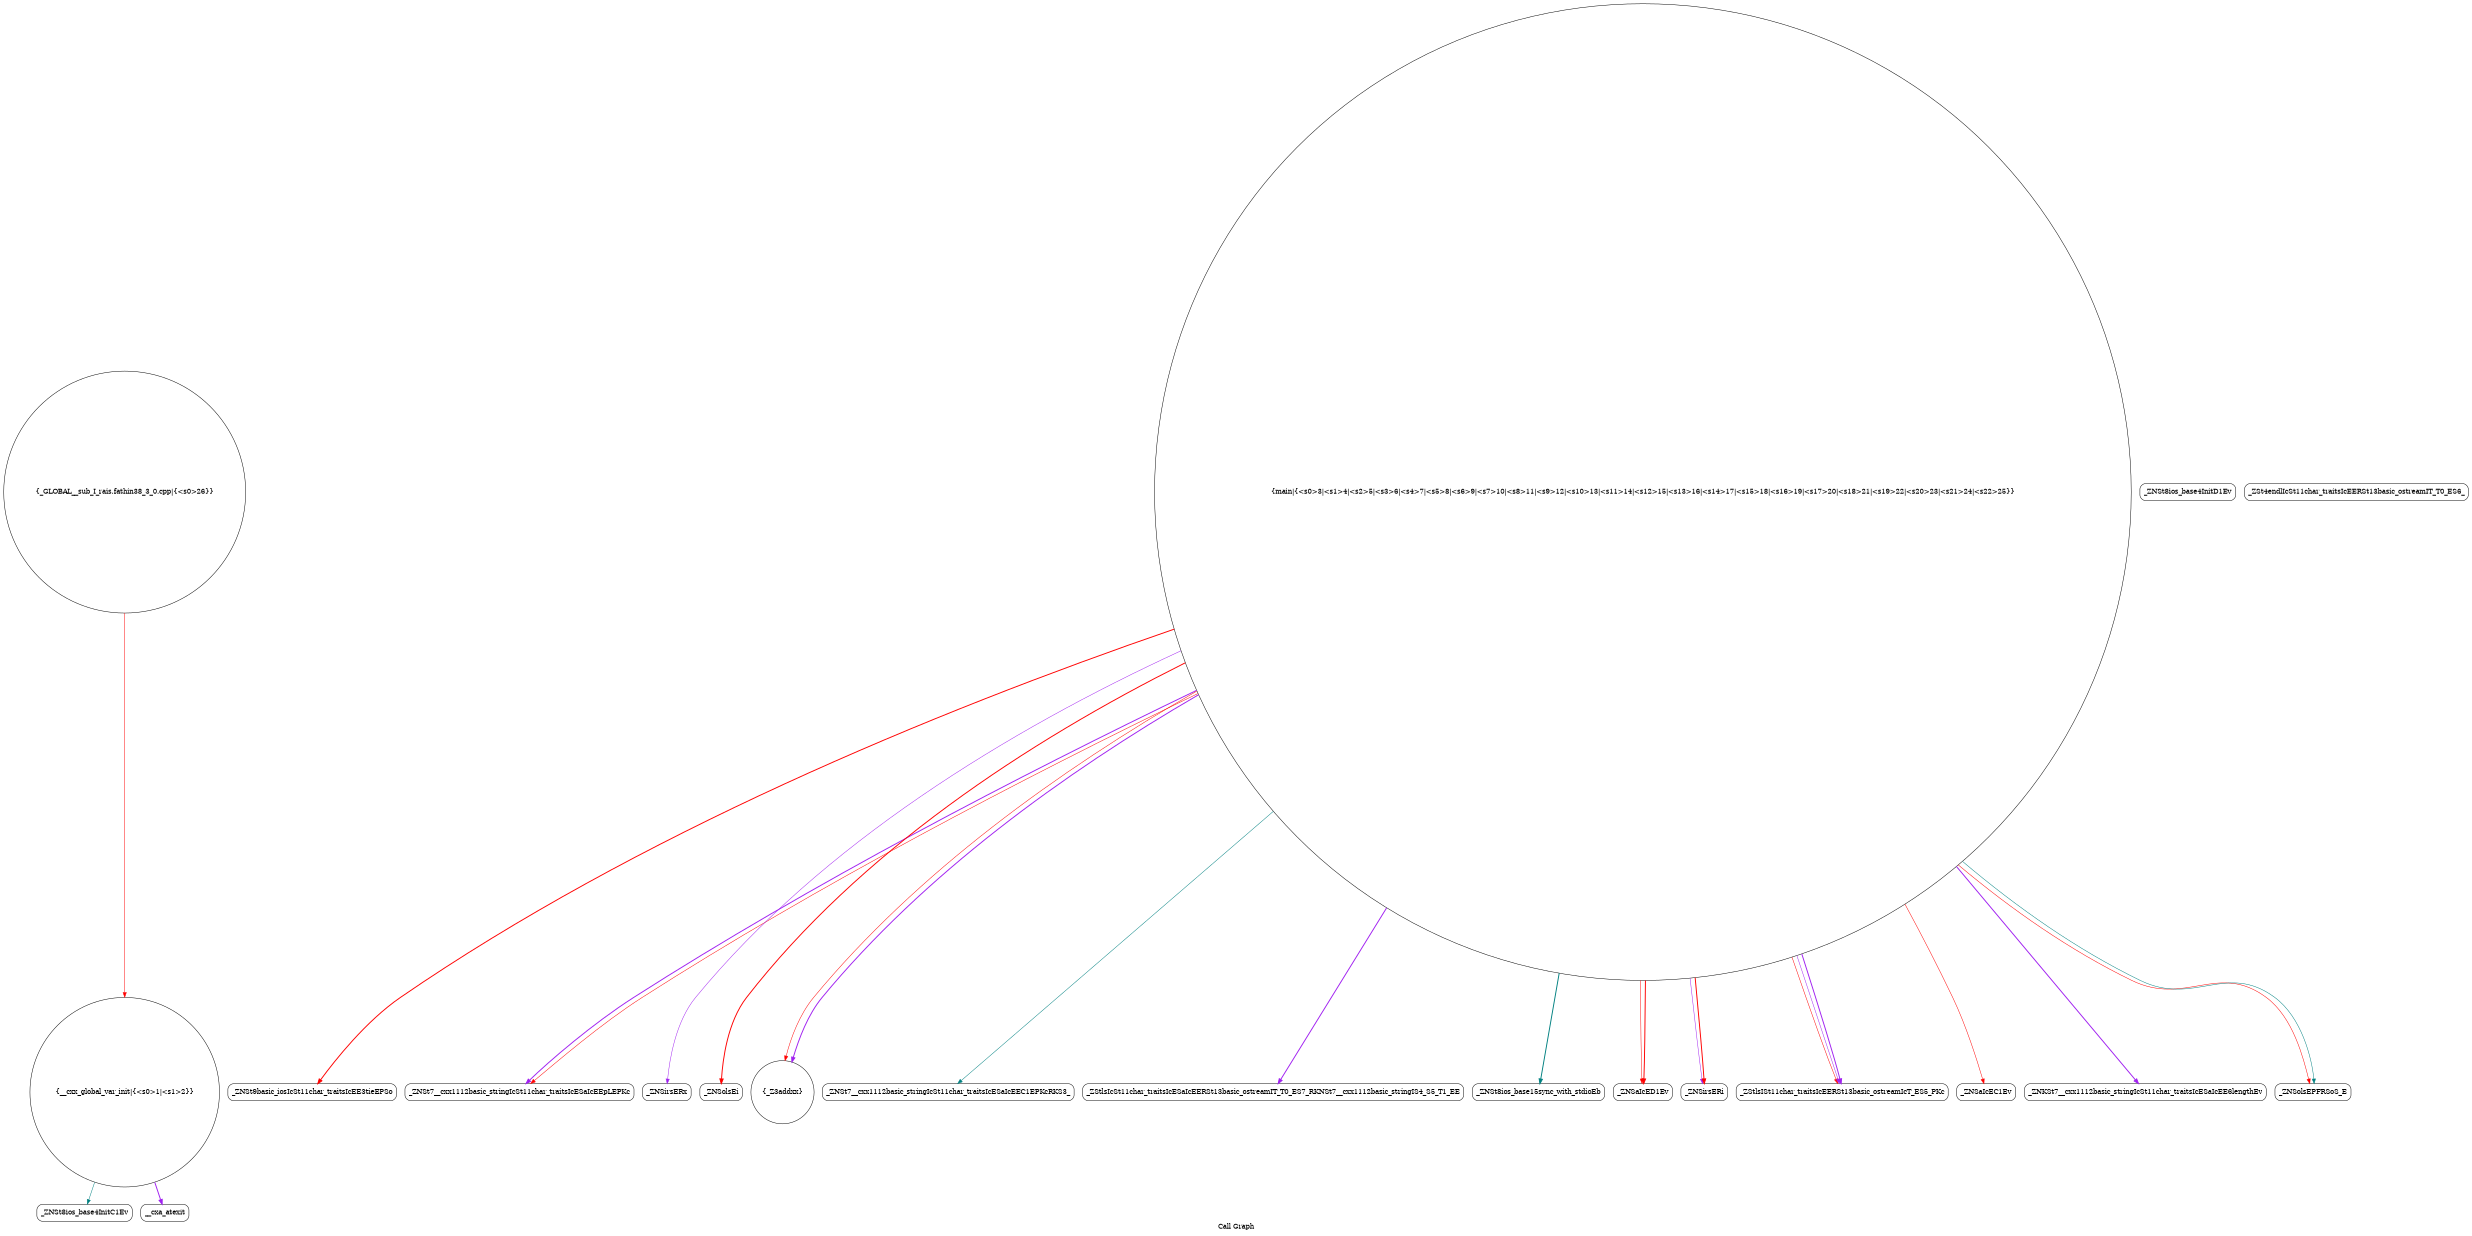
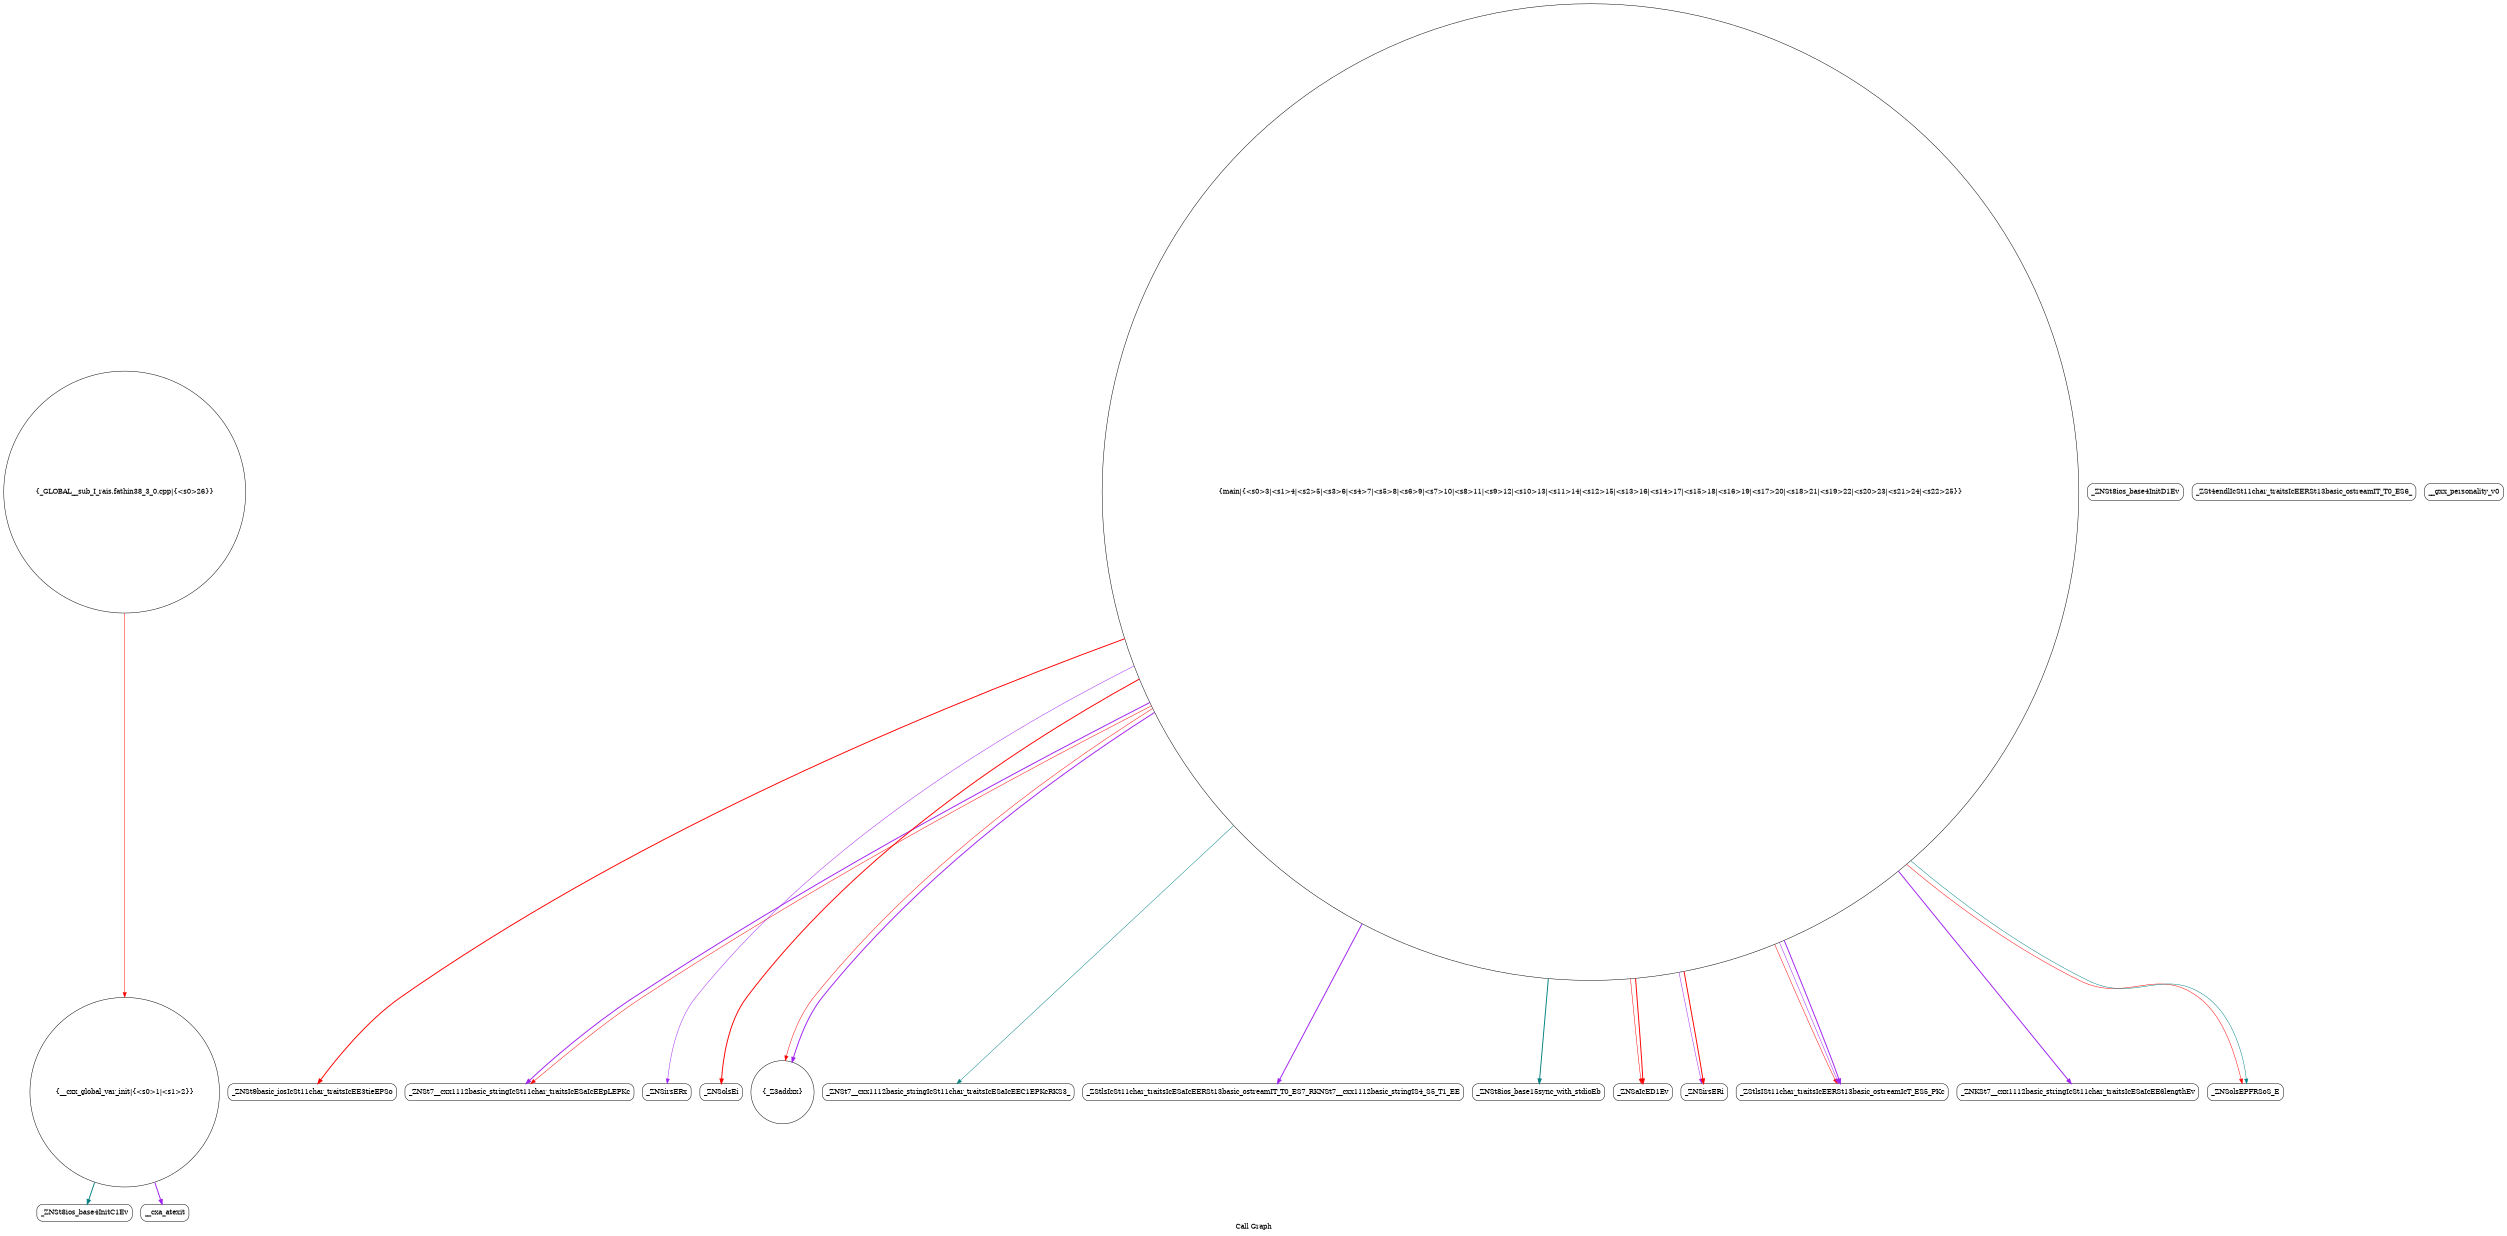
none -> (2464, 492)
(1986, 1092) -> none
(92, 1191) -> (92, 1191)
